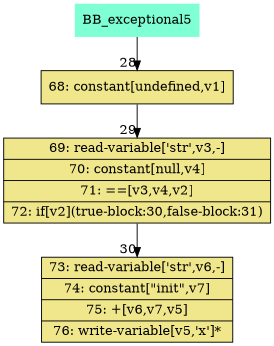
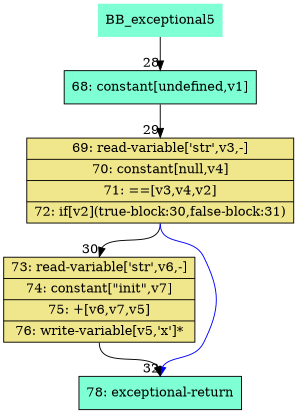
(137, 87) -> (160, 87)
none -> (160, 393)
